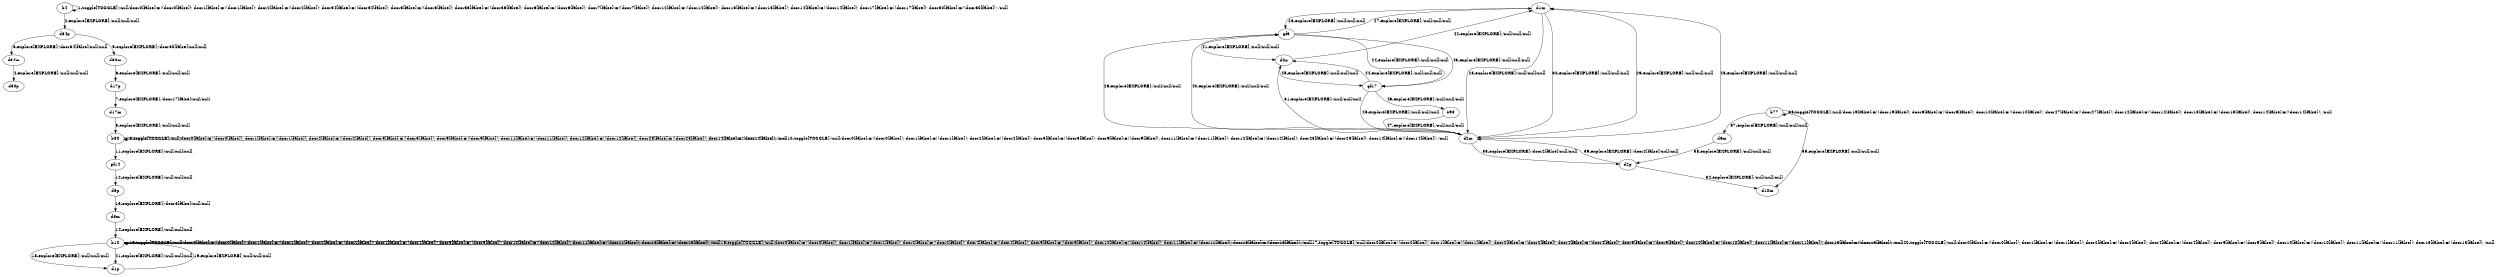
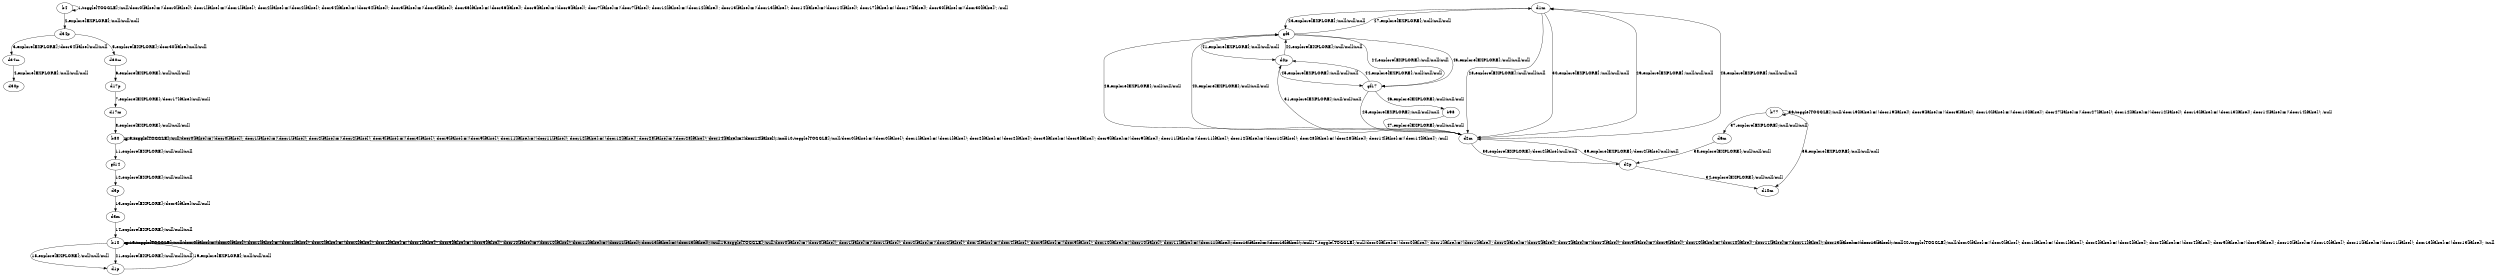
(1412, 39) -> (1285, 49)
